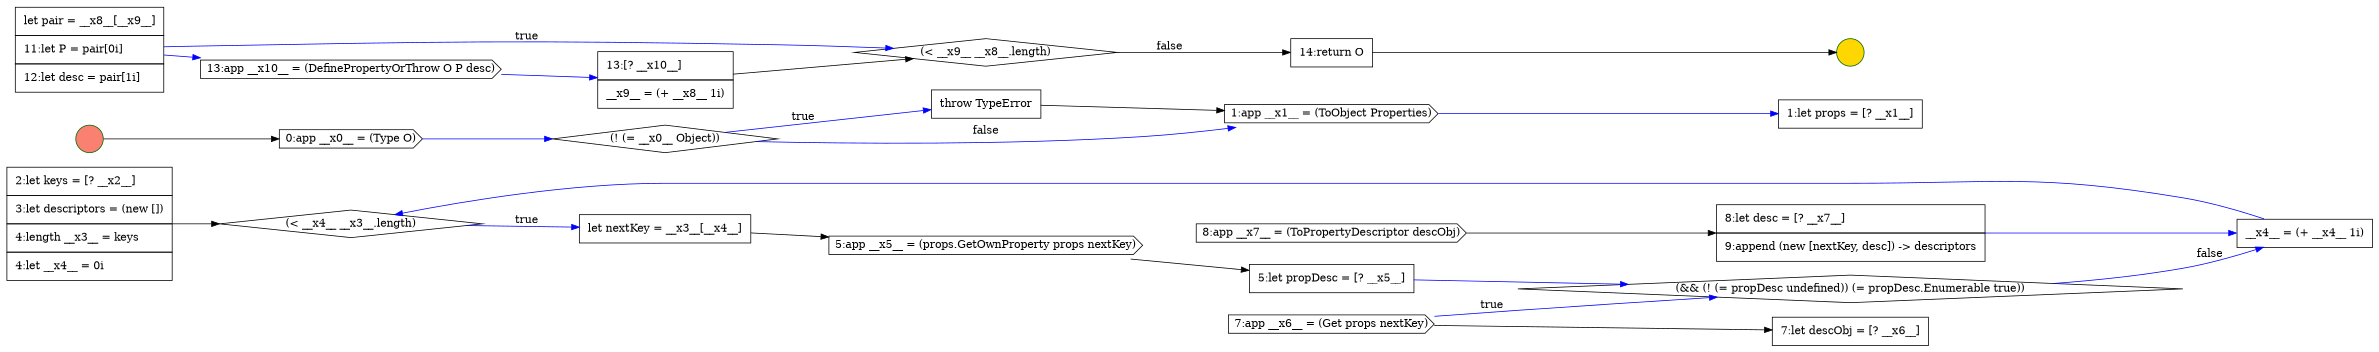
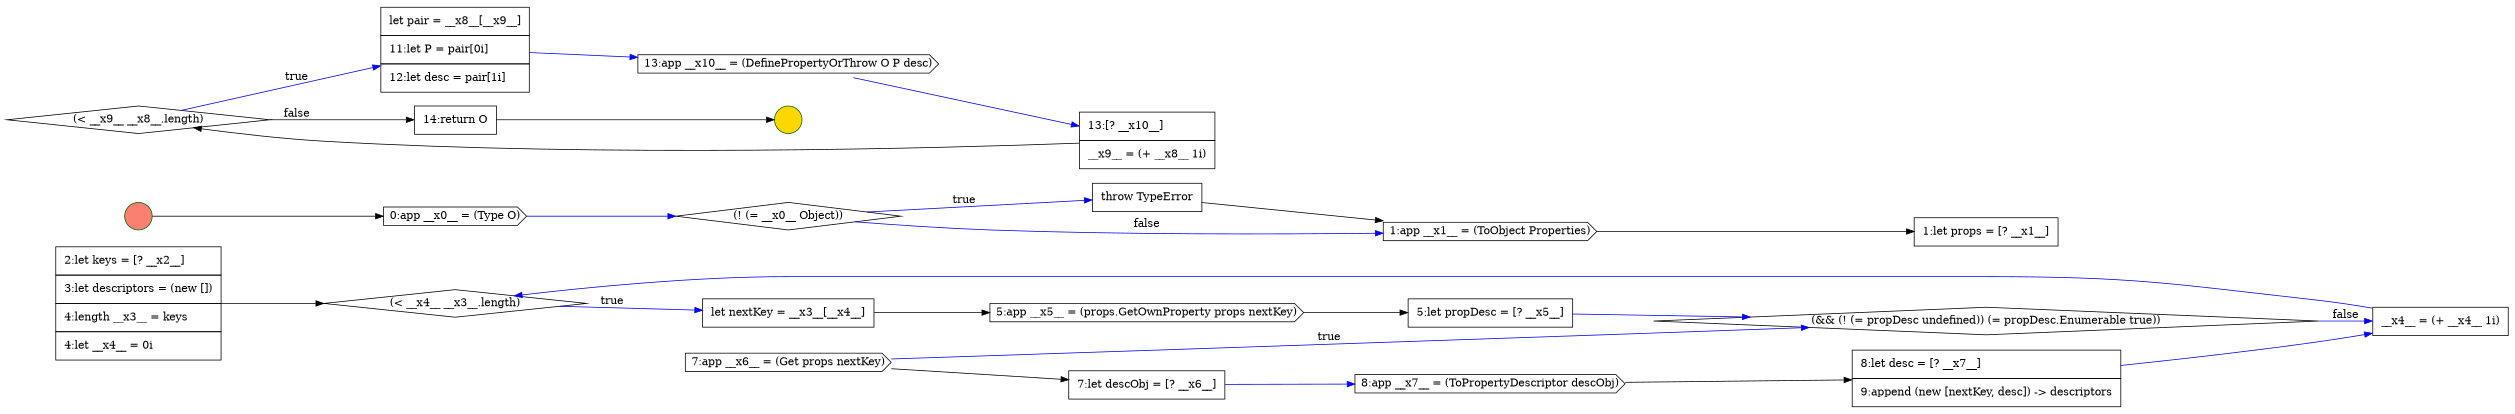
(525, 42) -> (277, 89)
(1604, 114) -> (1752, 231)
none -> (1286, 384)
